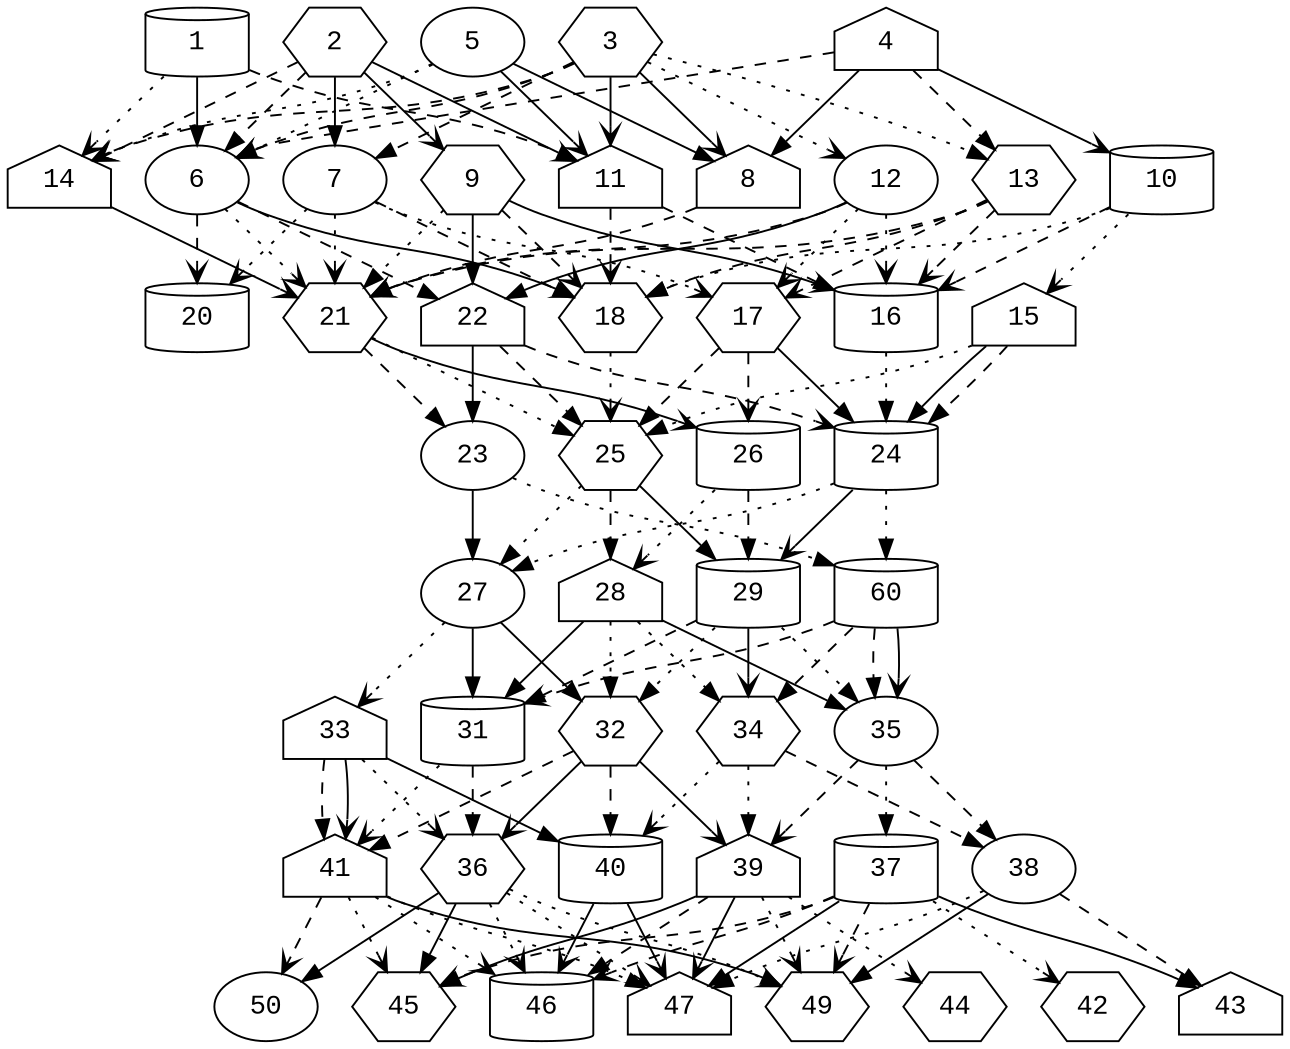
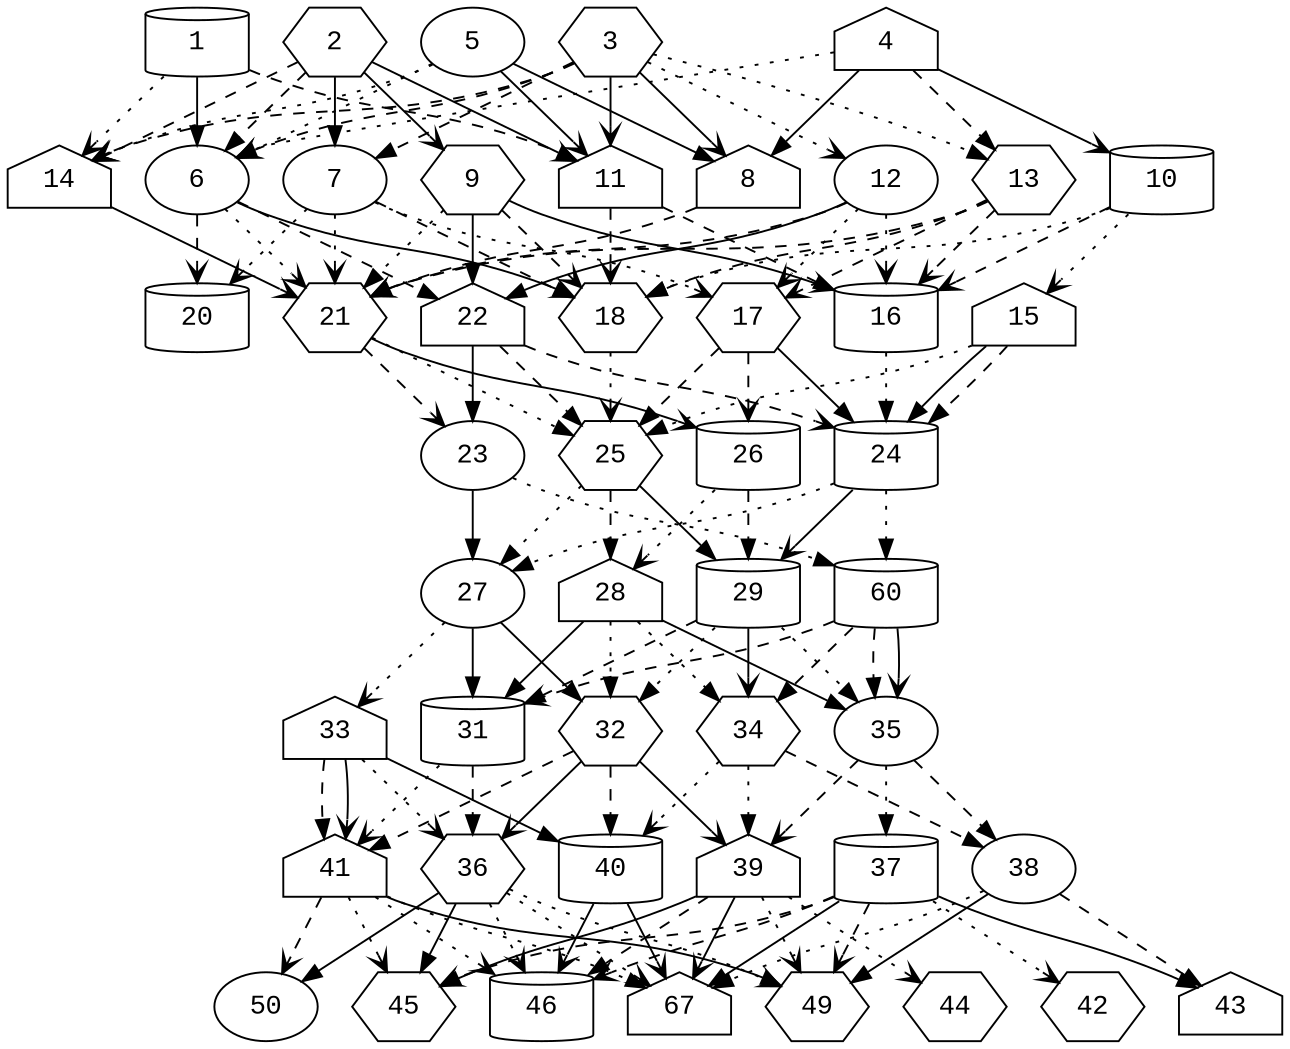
(515, 104) -> (515, 104)
(397, 380) -> (397, 380)
(679, 1007) -> (679, 1007)
